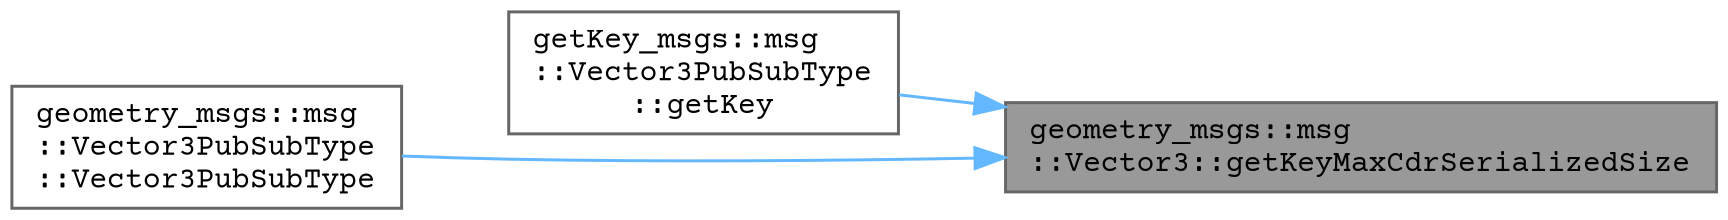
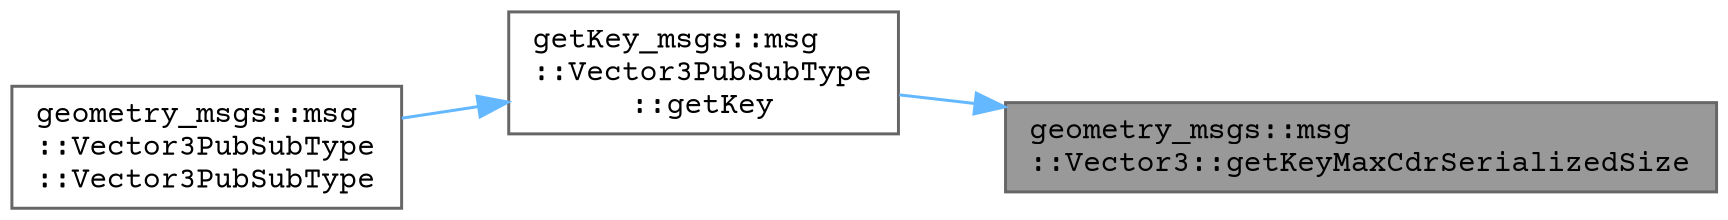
(688, 161) -> (440, 112)
